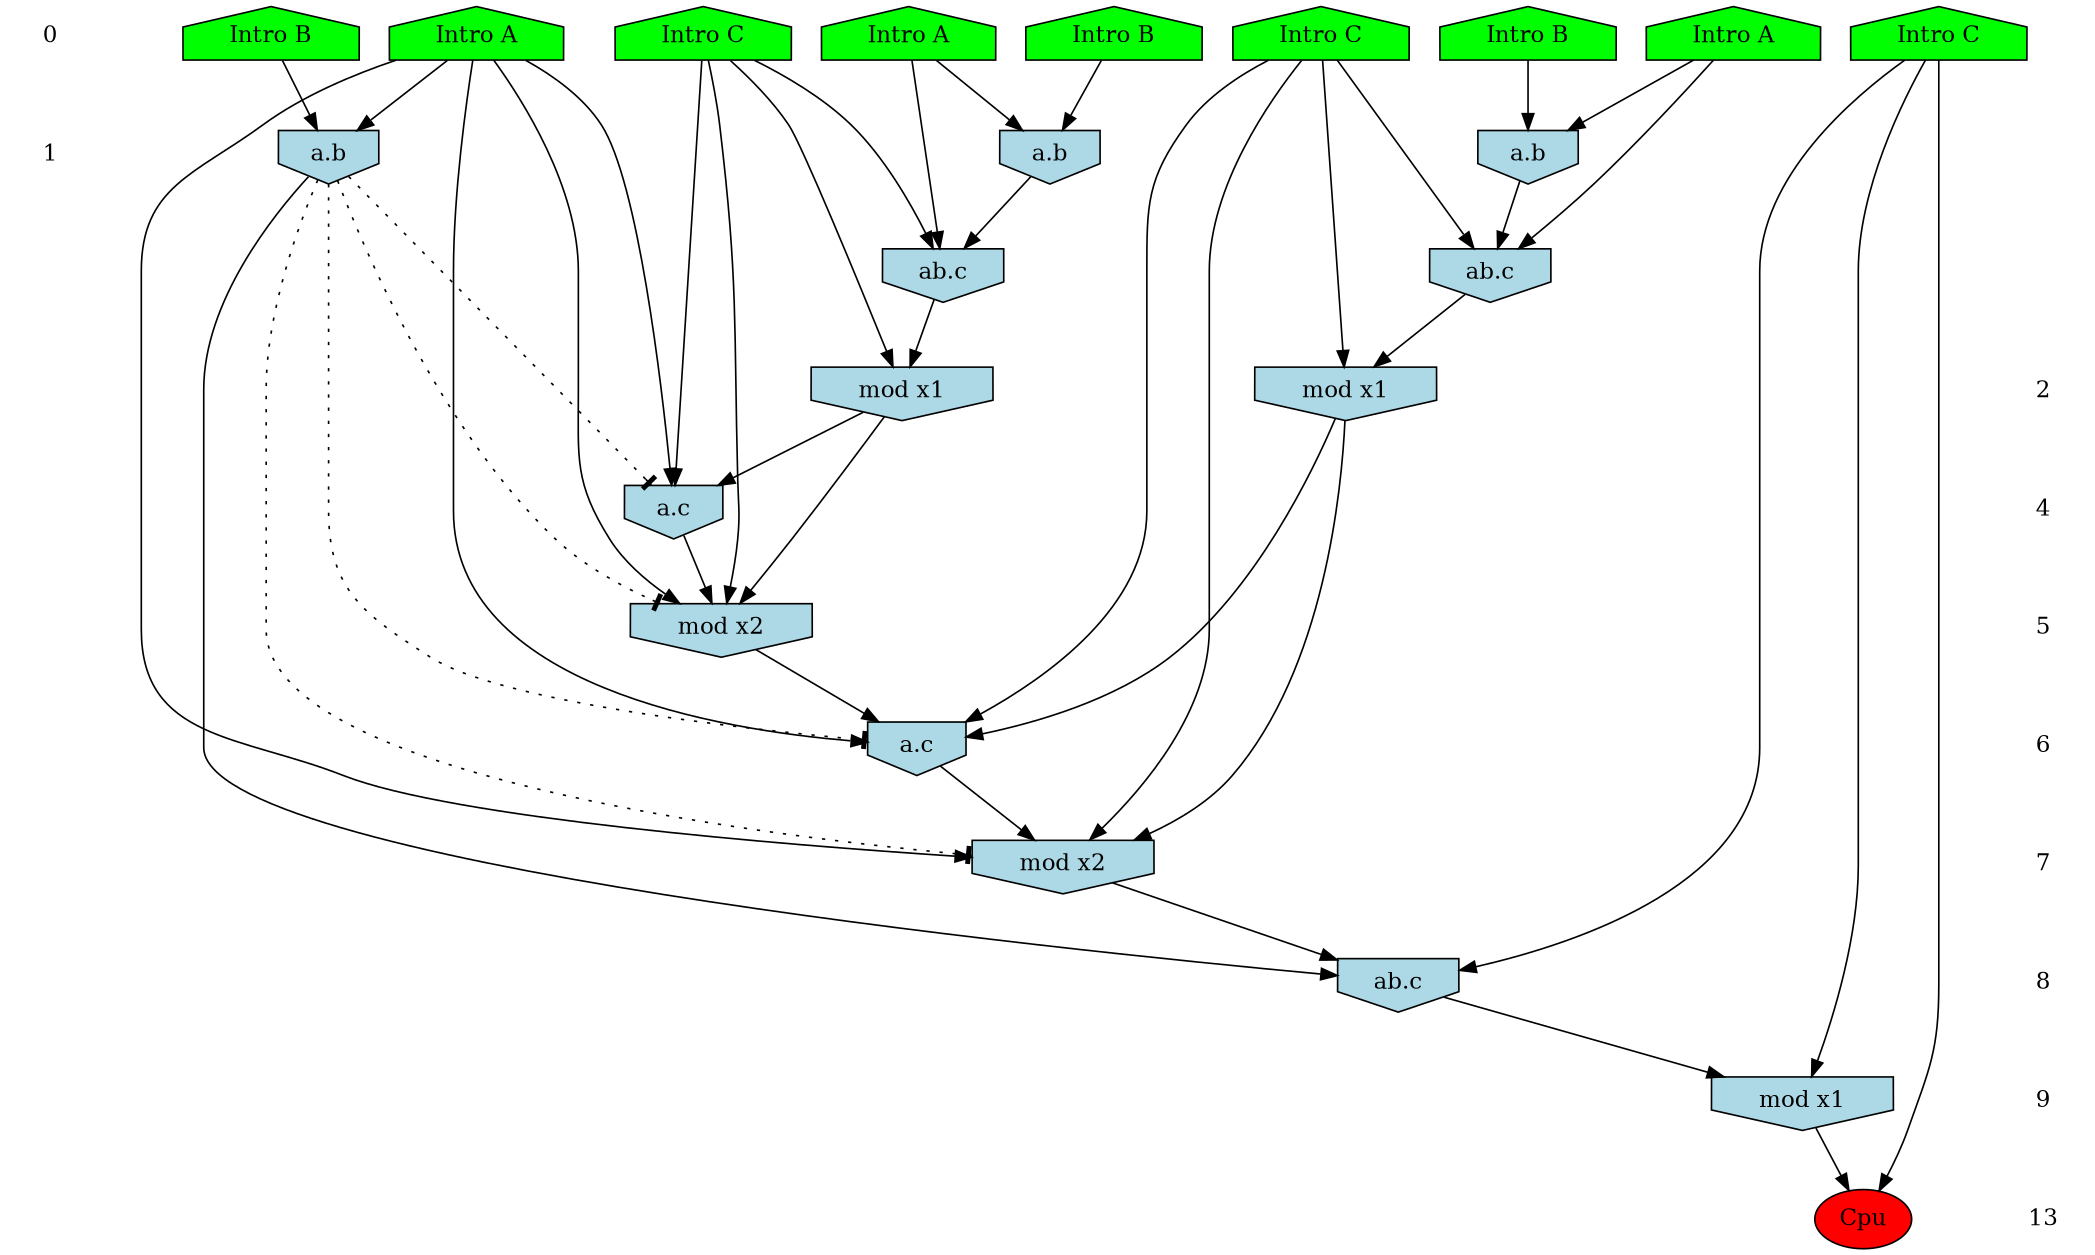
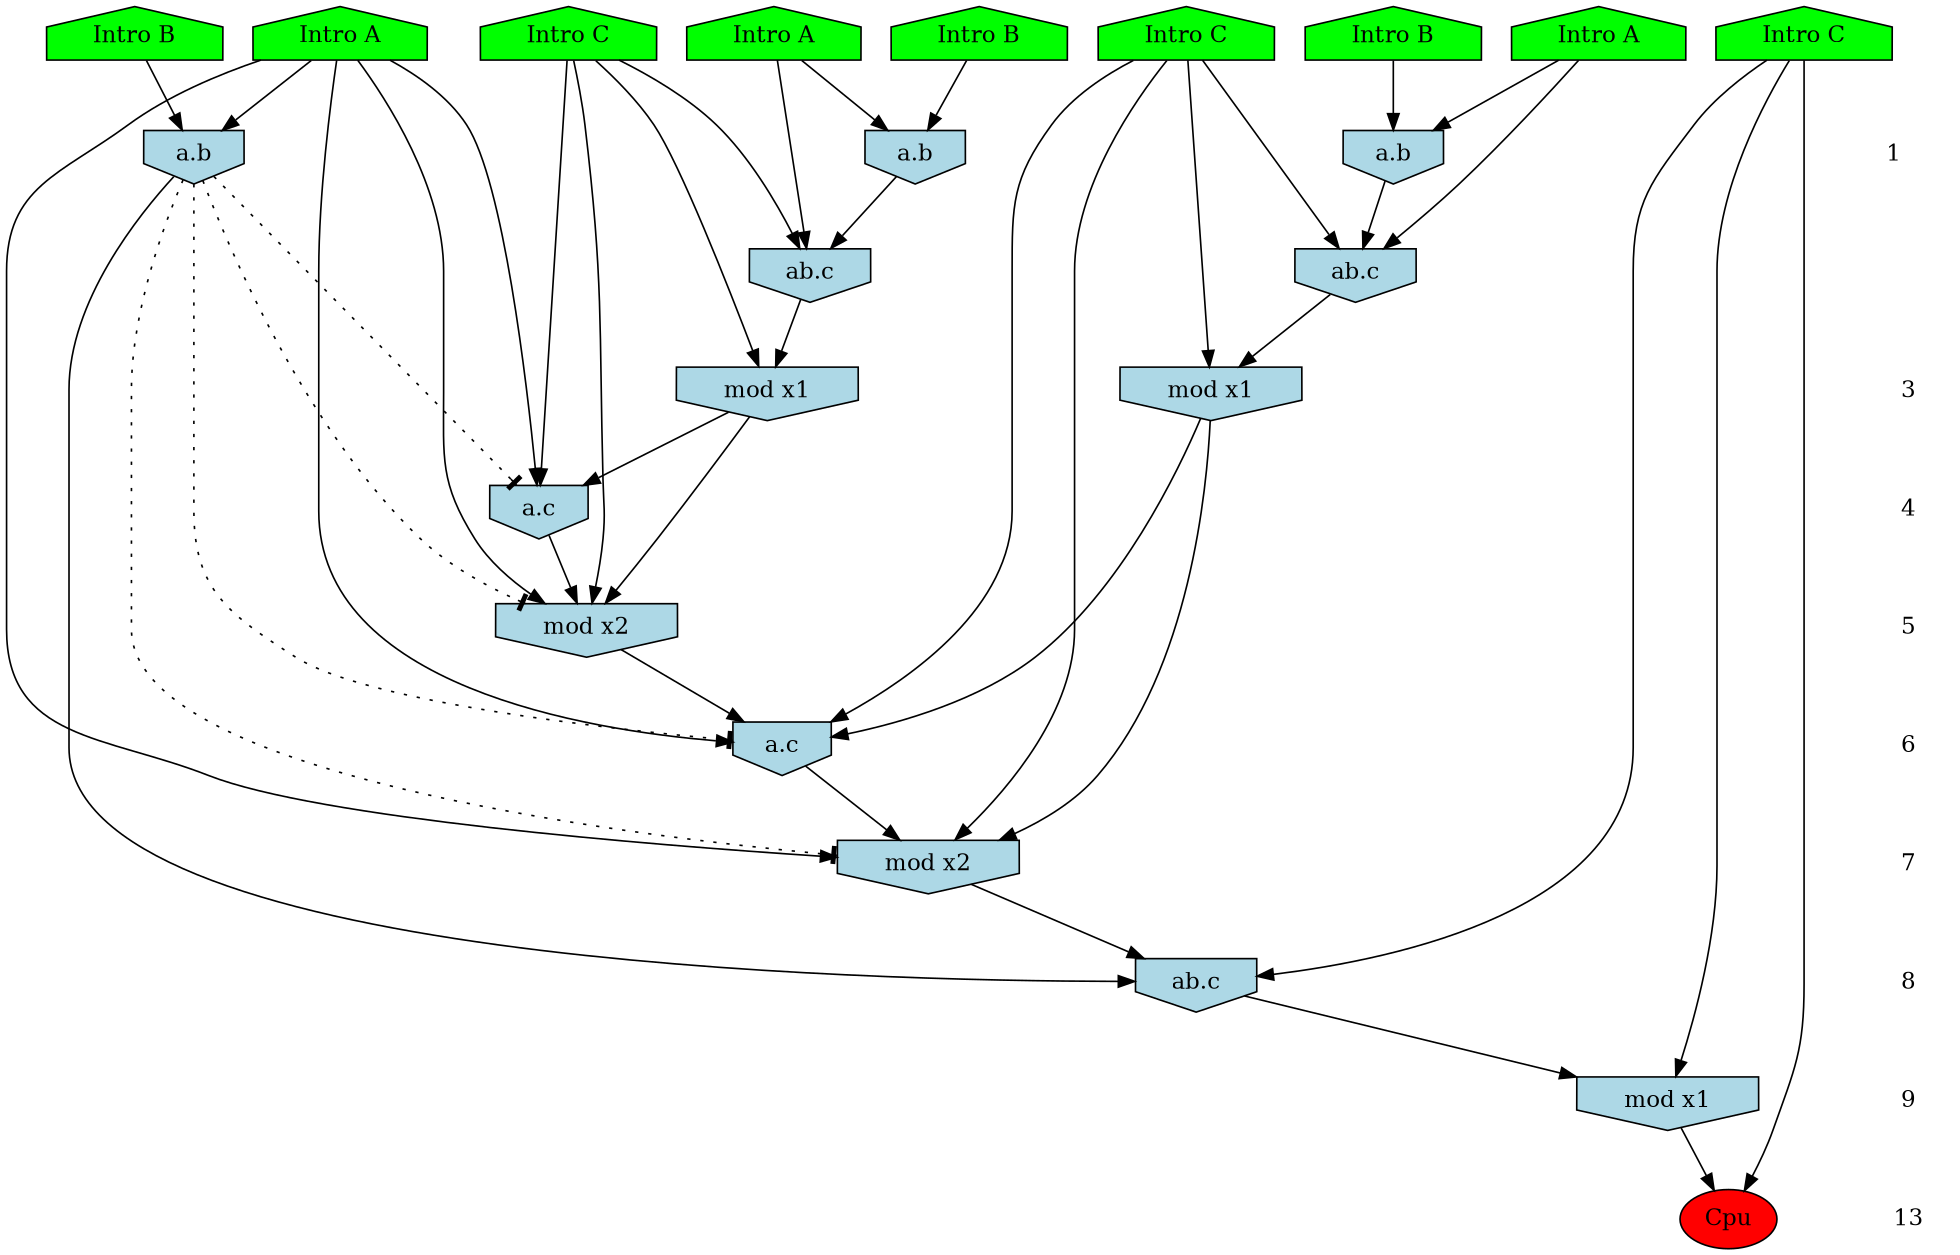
(51, 36) -> none
(2044, 391) -> (1909, 391)
